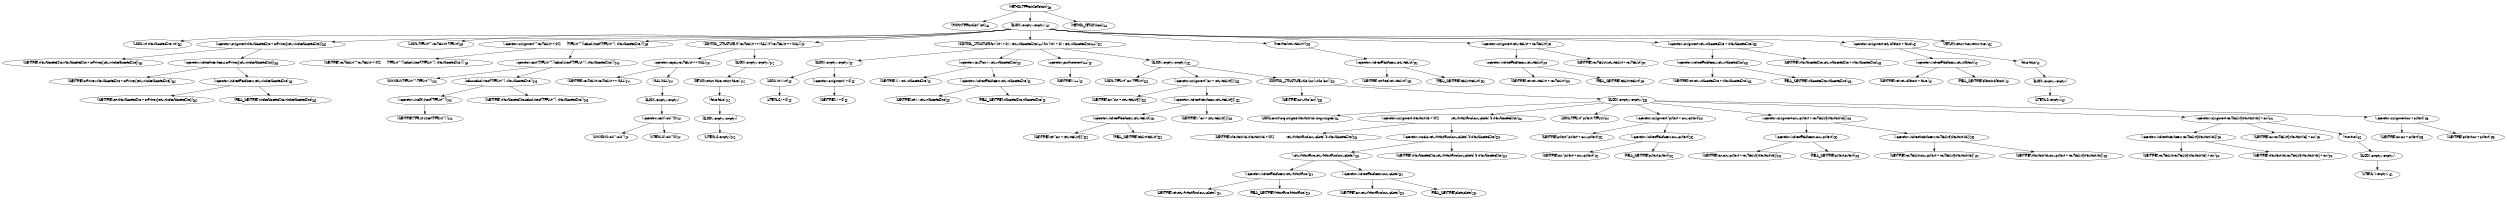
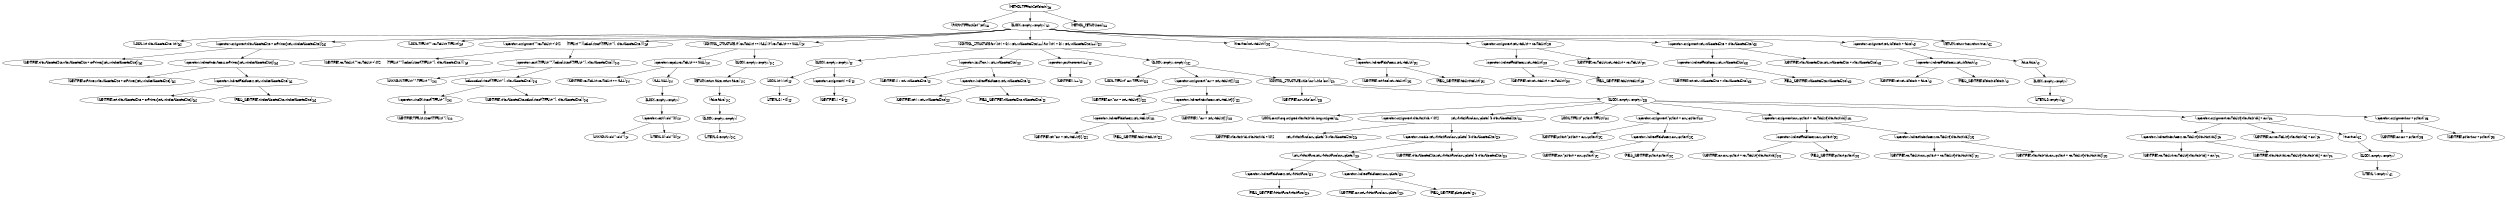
(1189, 193) -> none
